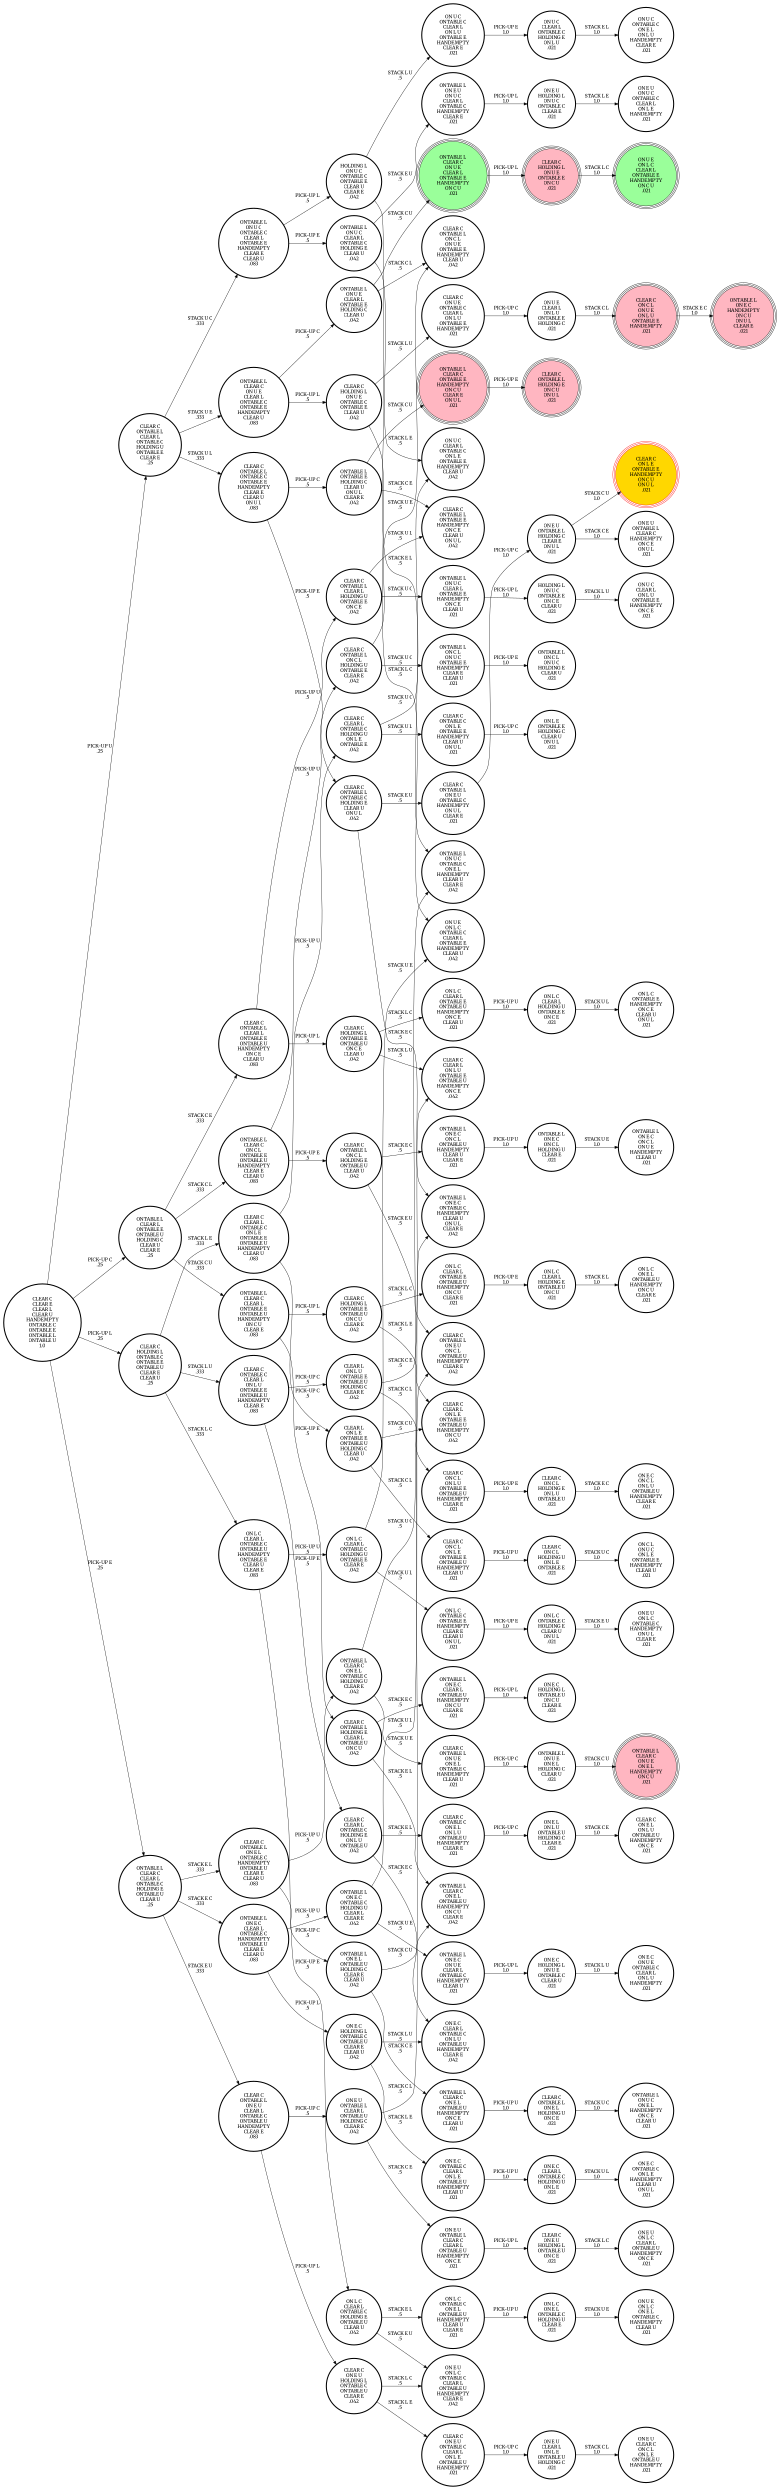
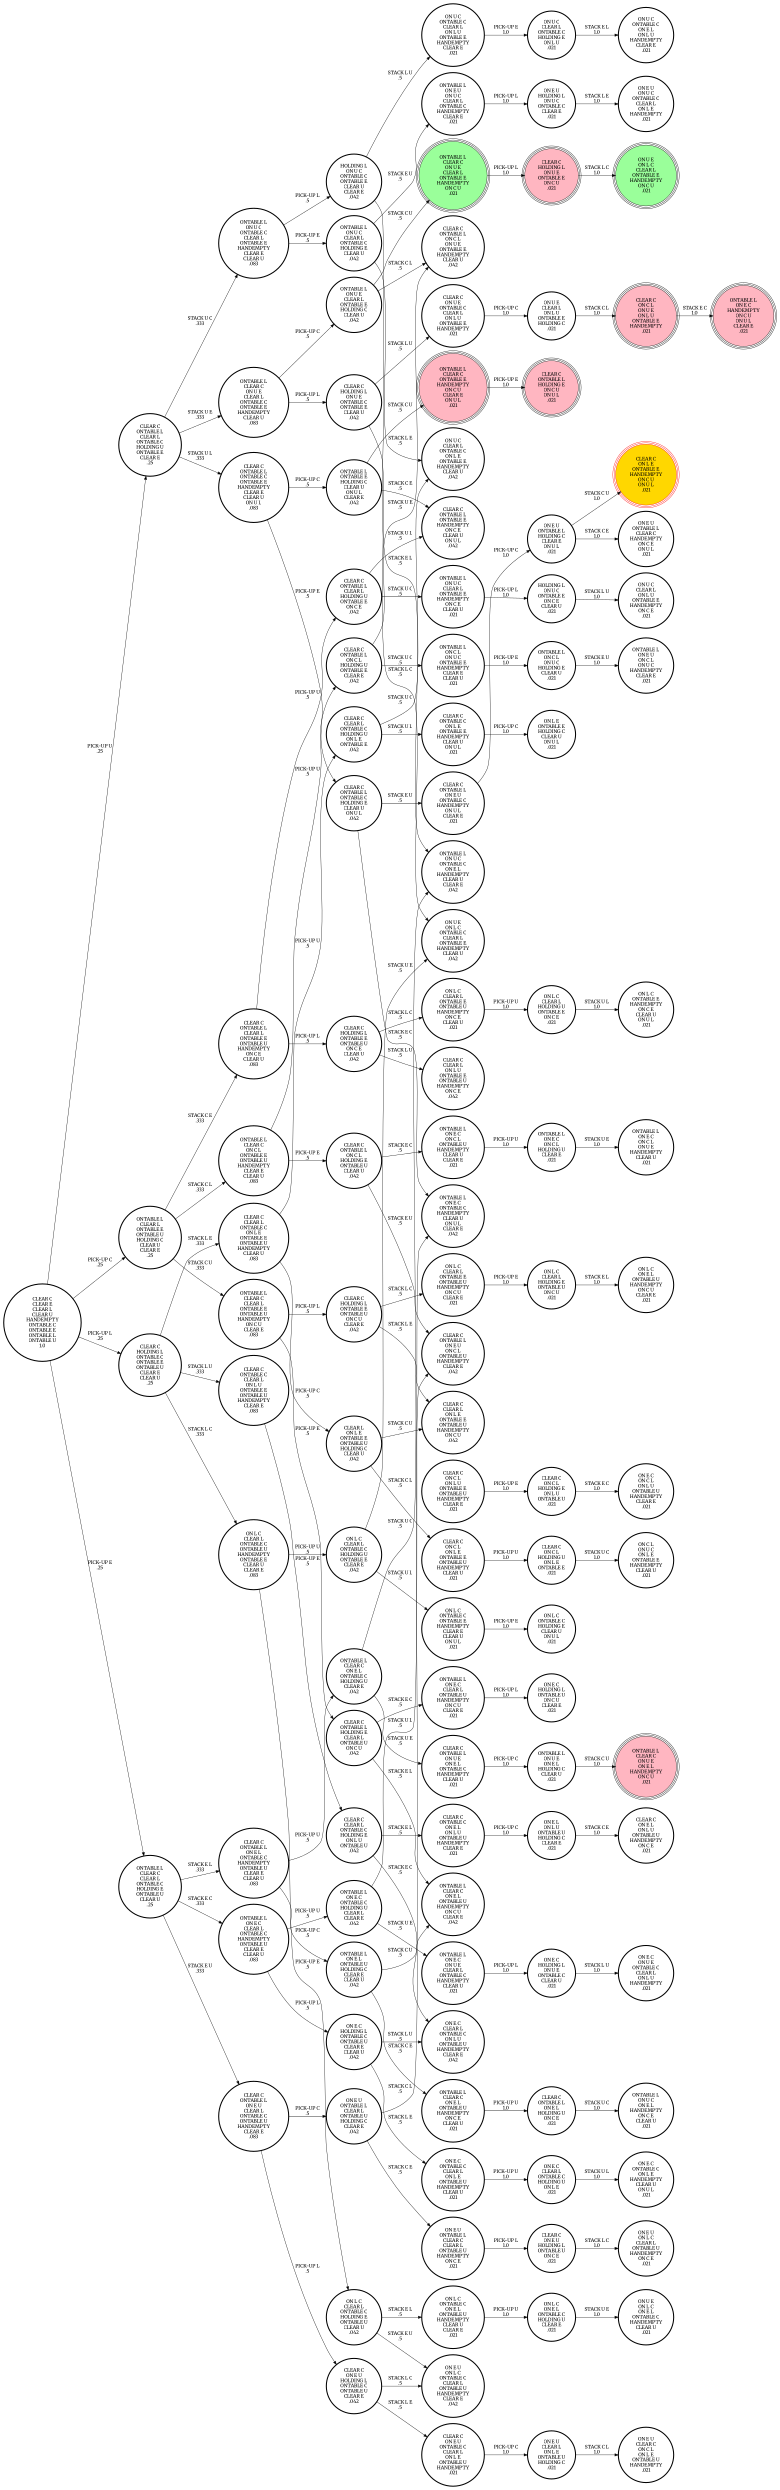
none -> (646, 666)
(354, 1382) -> none
(646, 1629) -> none
